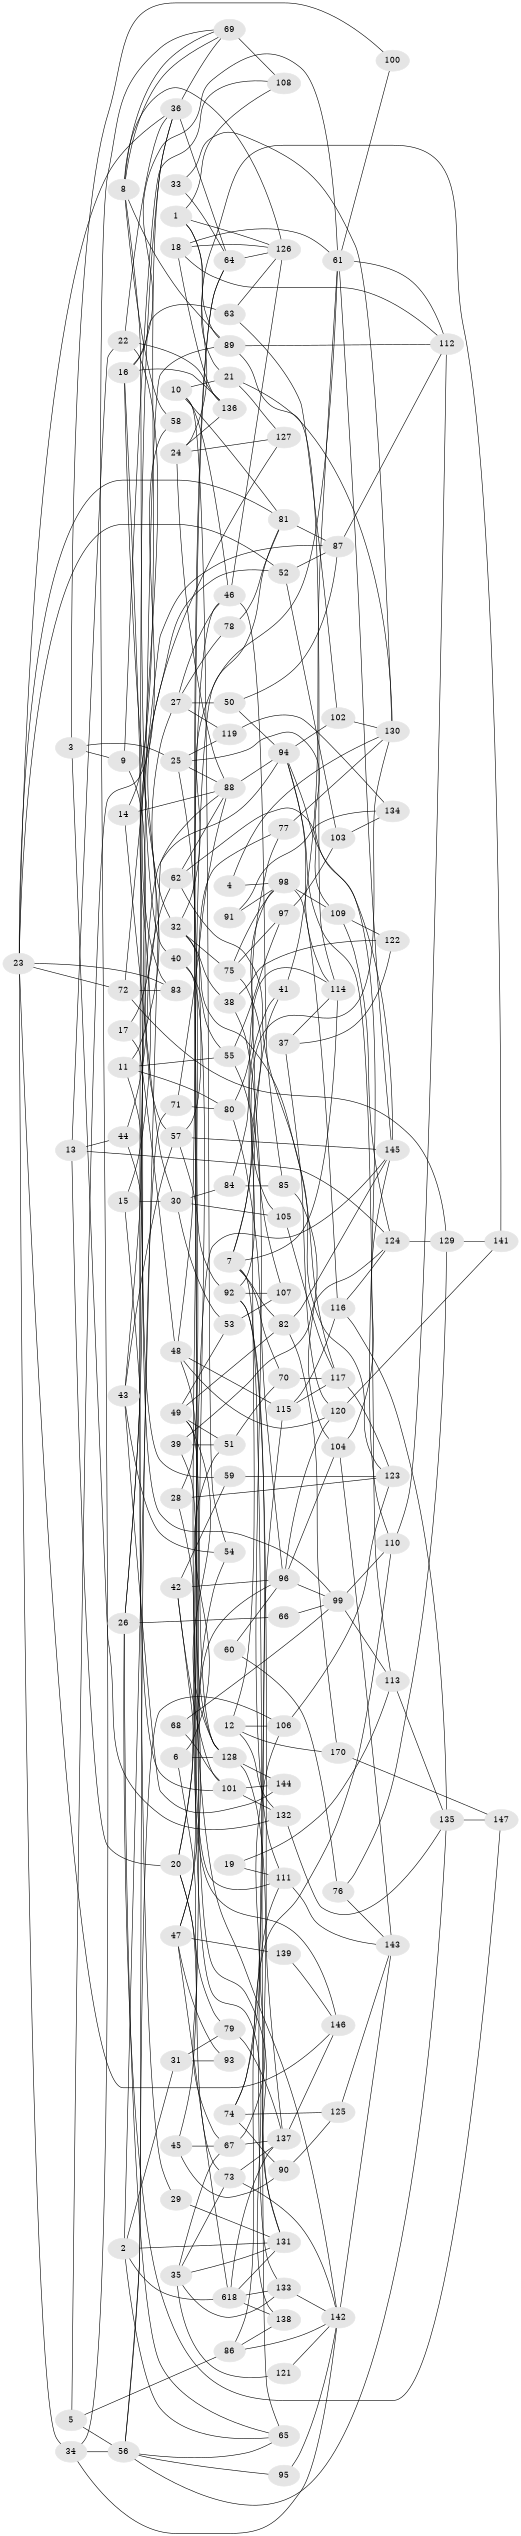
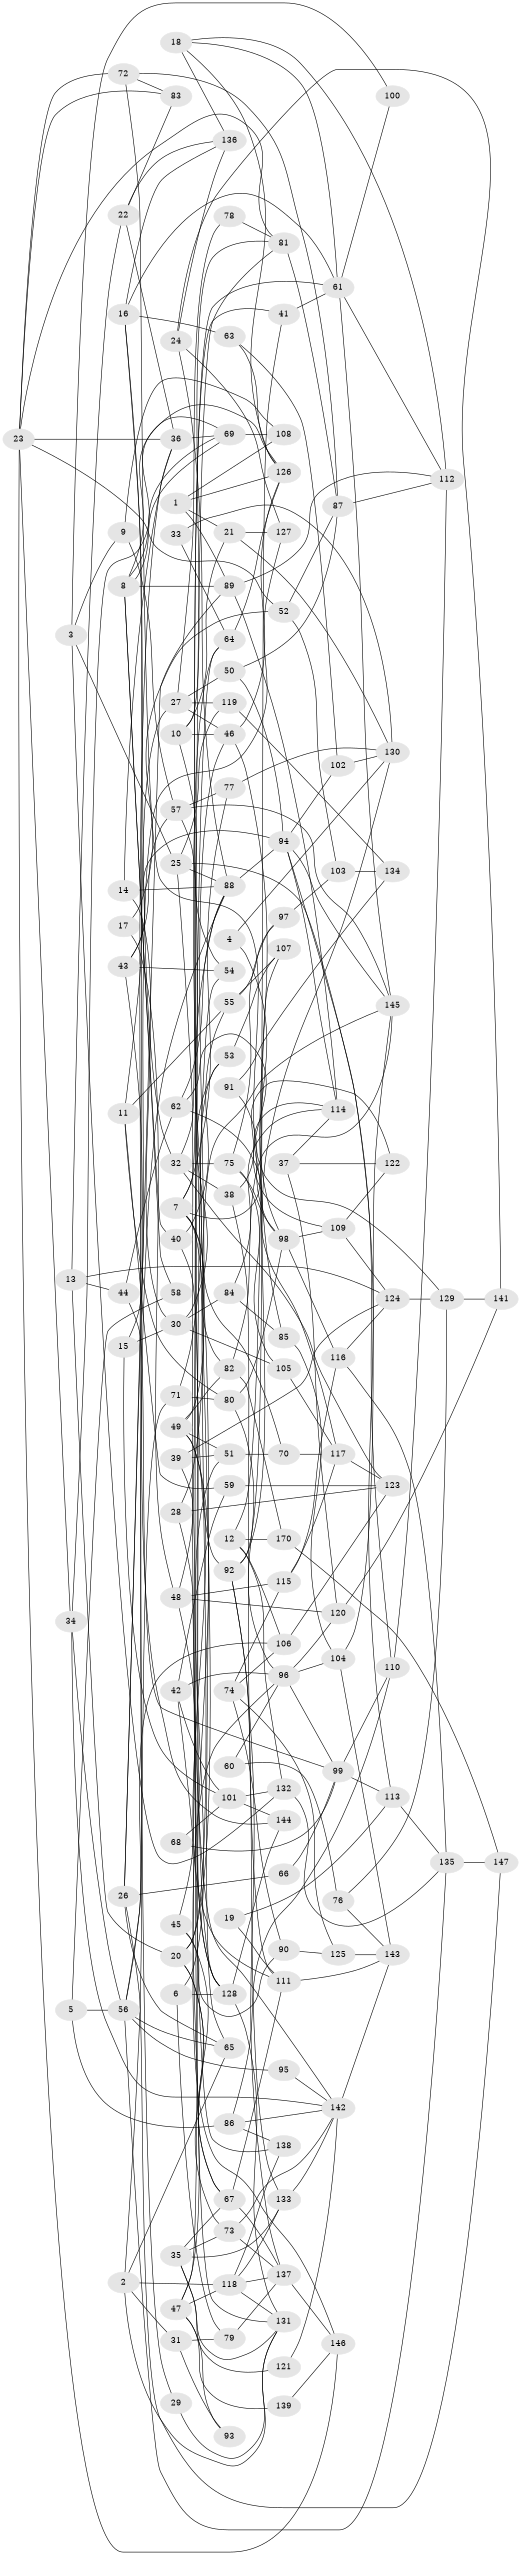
(203, 185) -> none
(230, 2298) -> (230, 2285)
